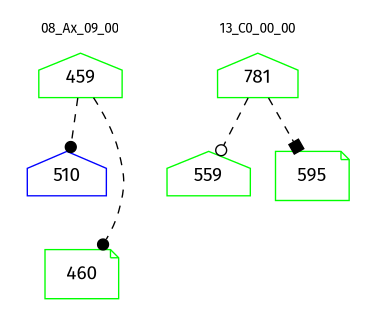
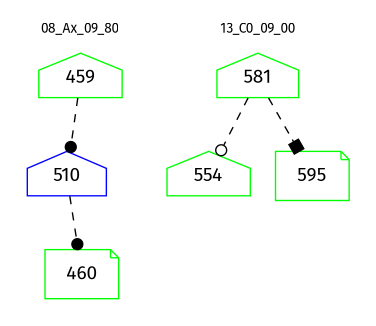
(80, 29) -> (80, 29)
(258, 29) -> (258, 29)
(258, 78) -> (258, 78)
(122, 167) -> (73, 217)
(209, 176) -> (209, 176)
